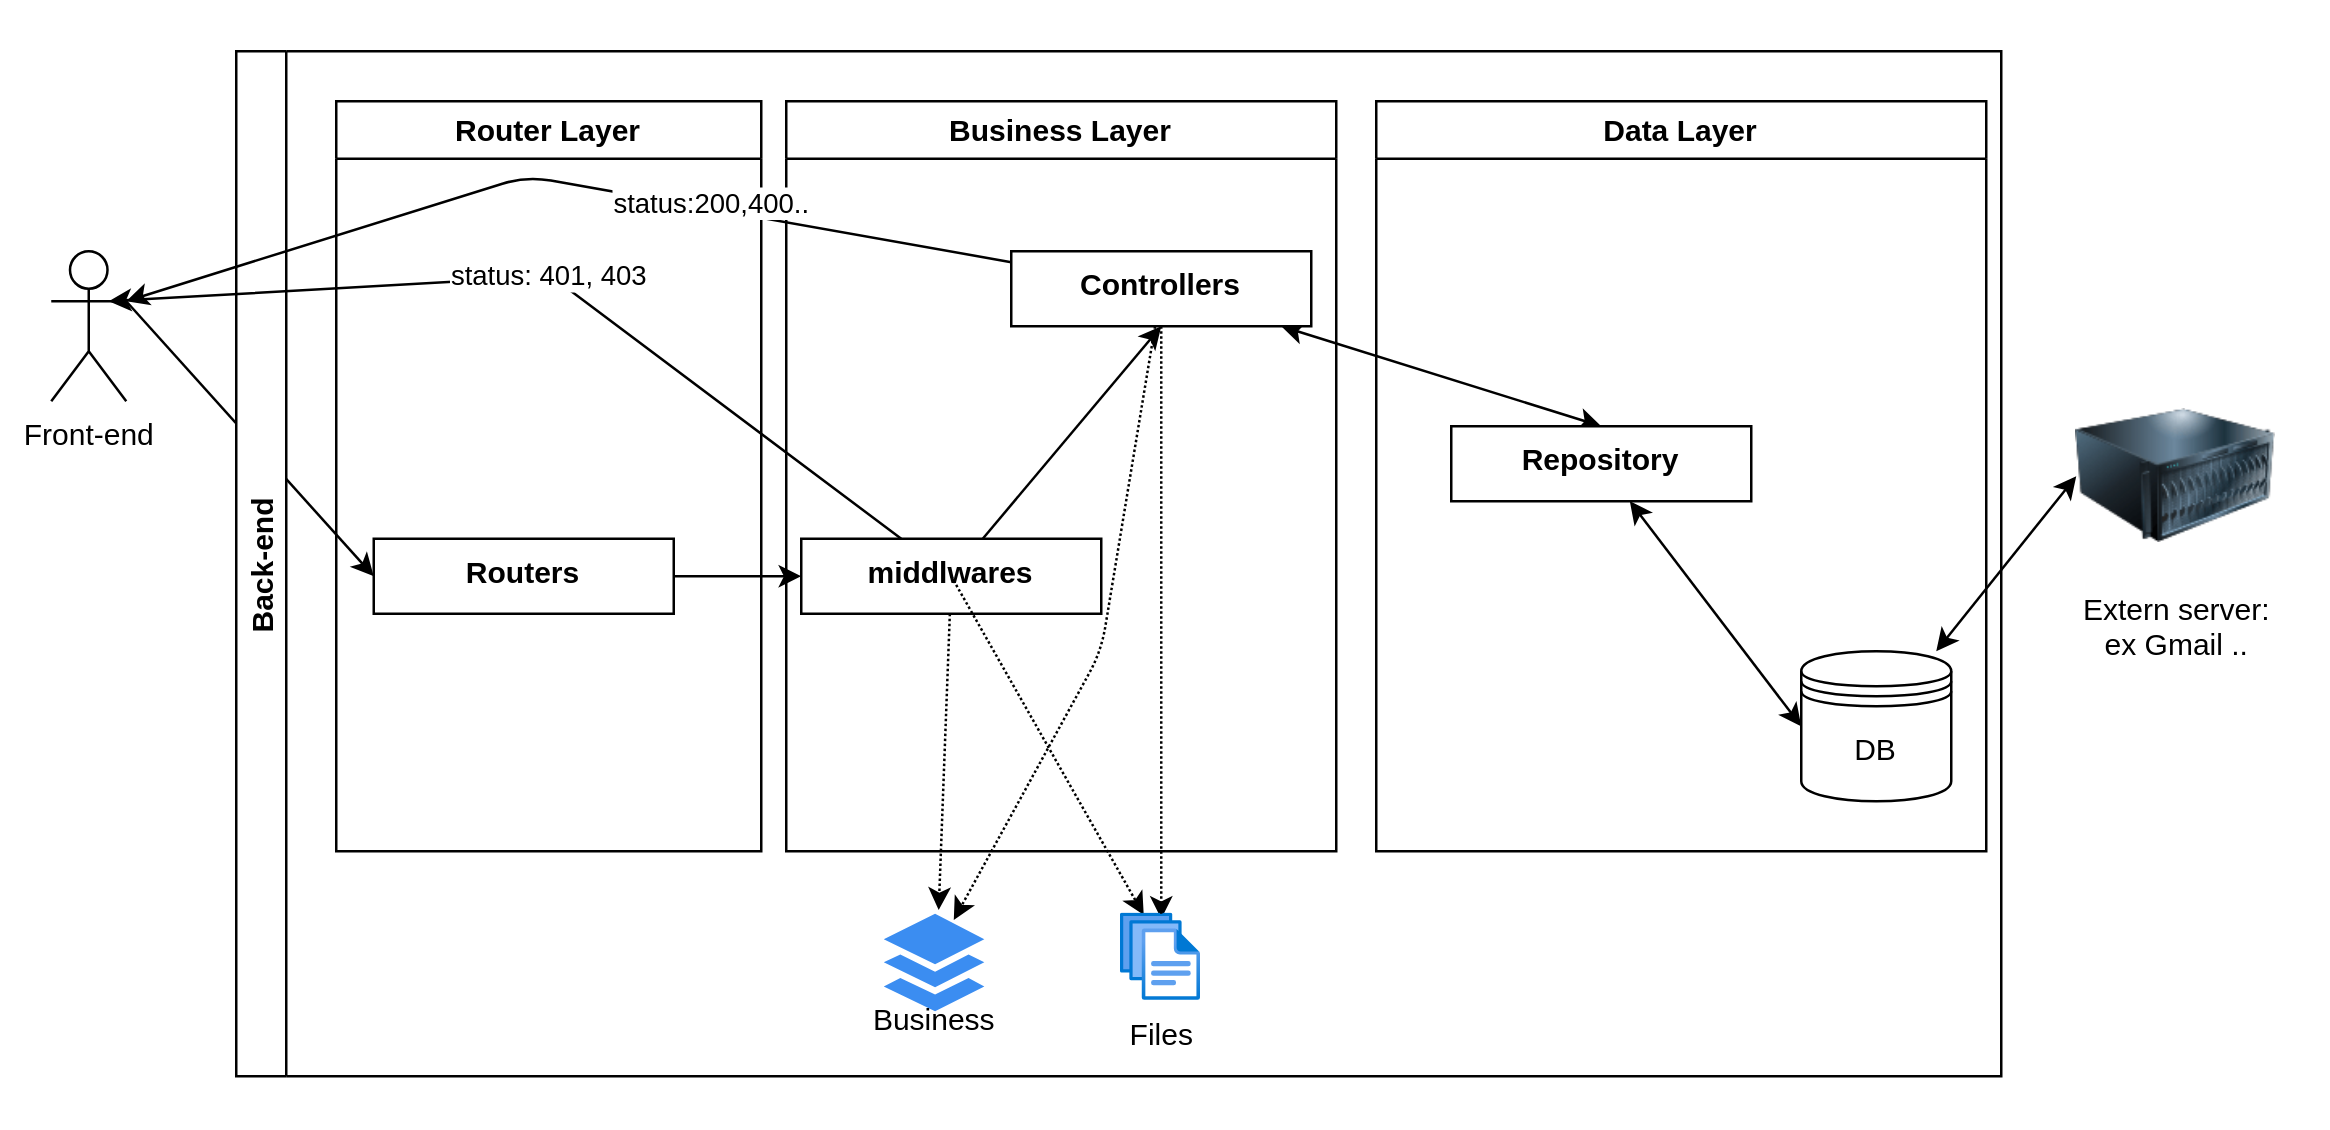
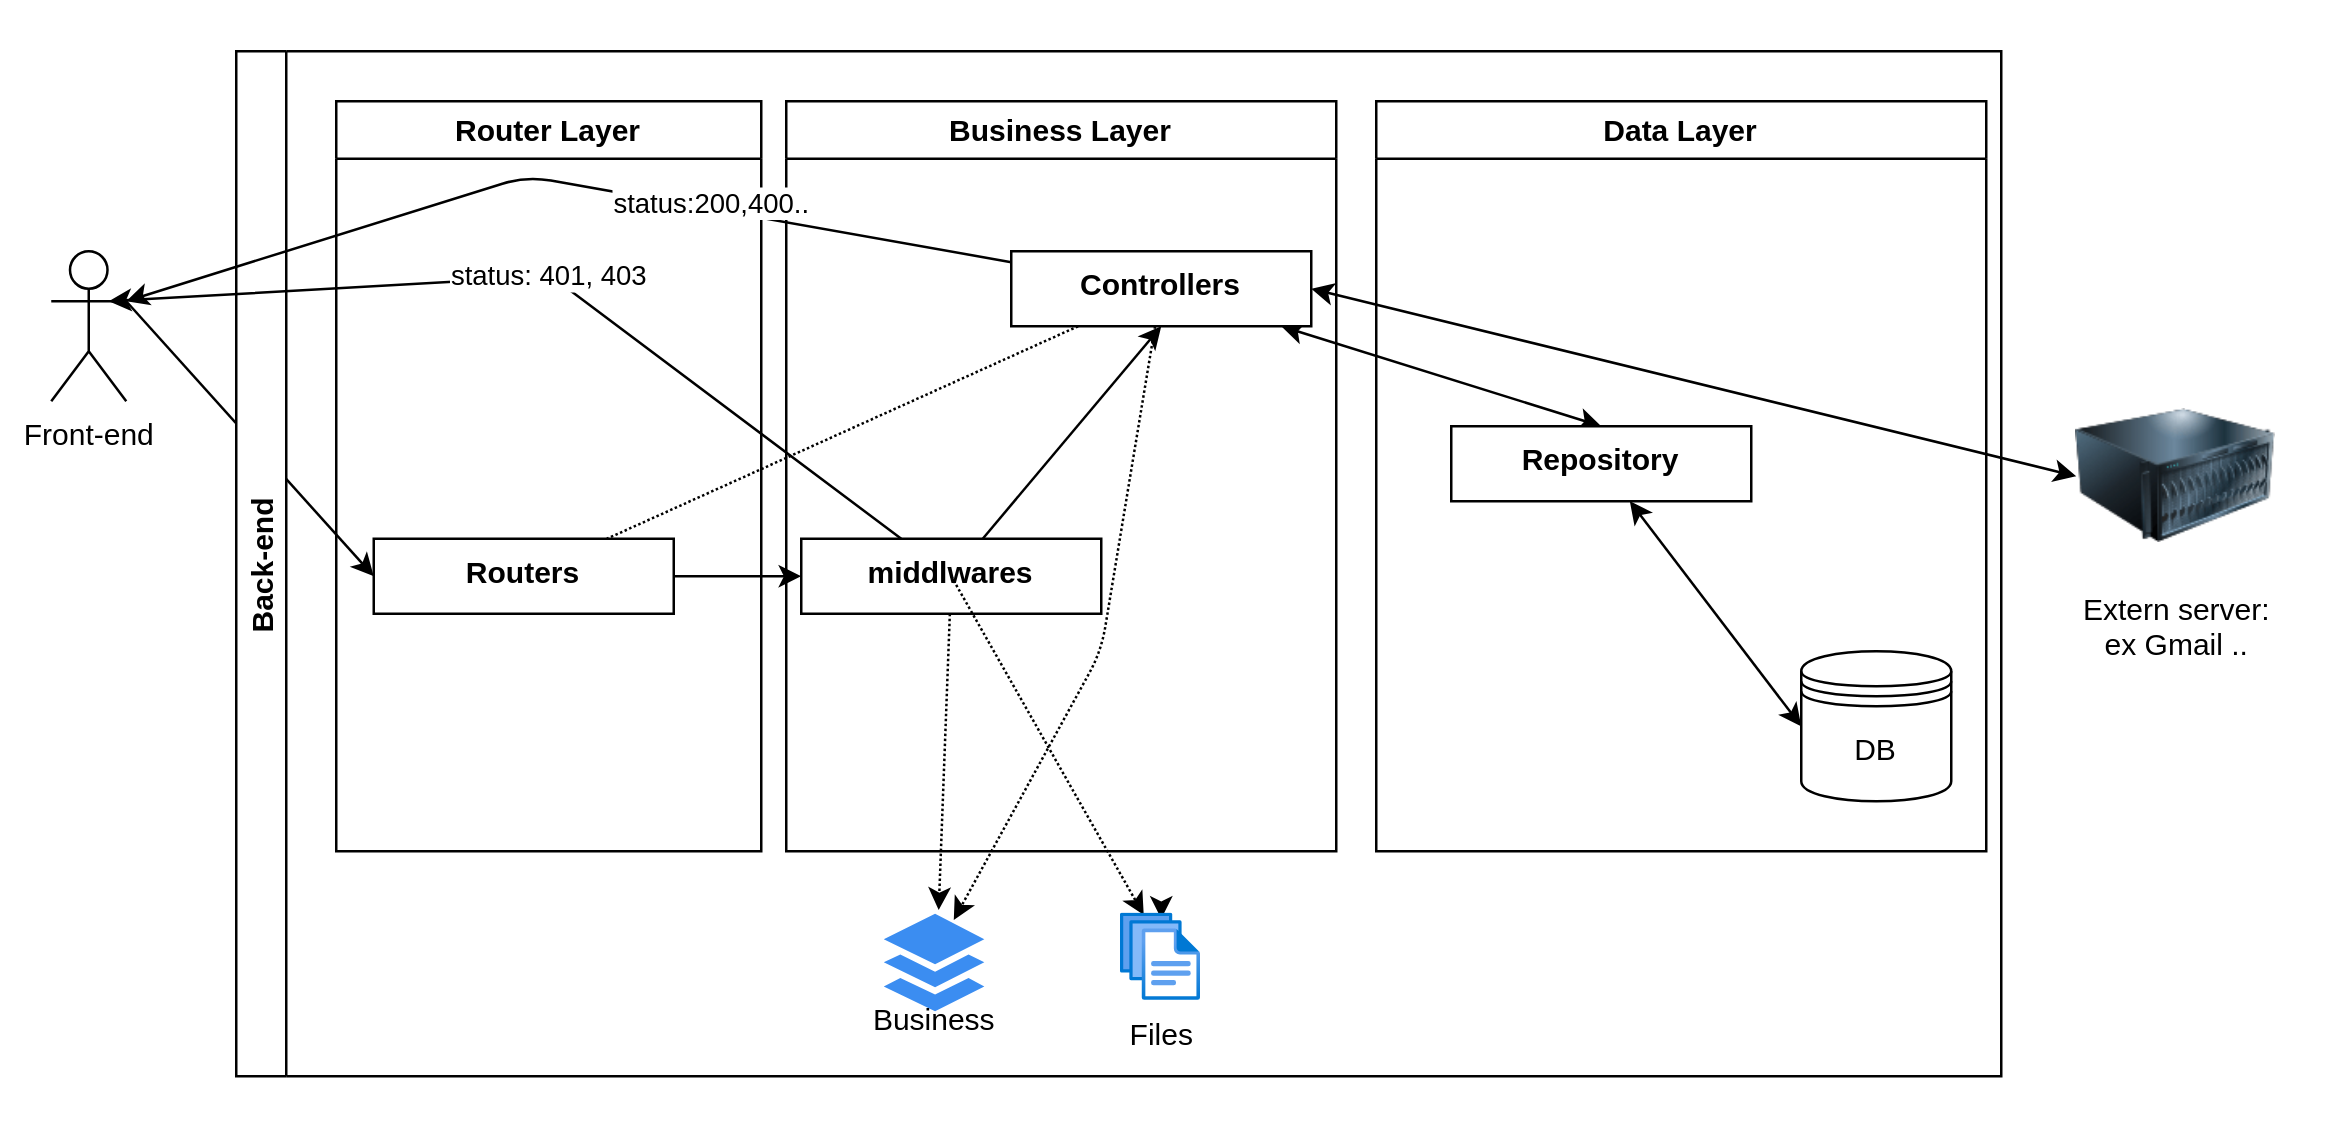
(2036, 526) -> (1682, 380)
(1161, 586) -> (936, 390)
